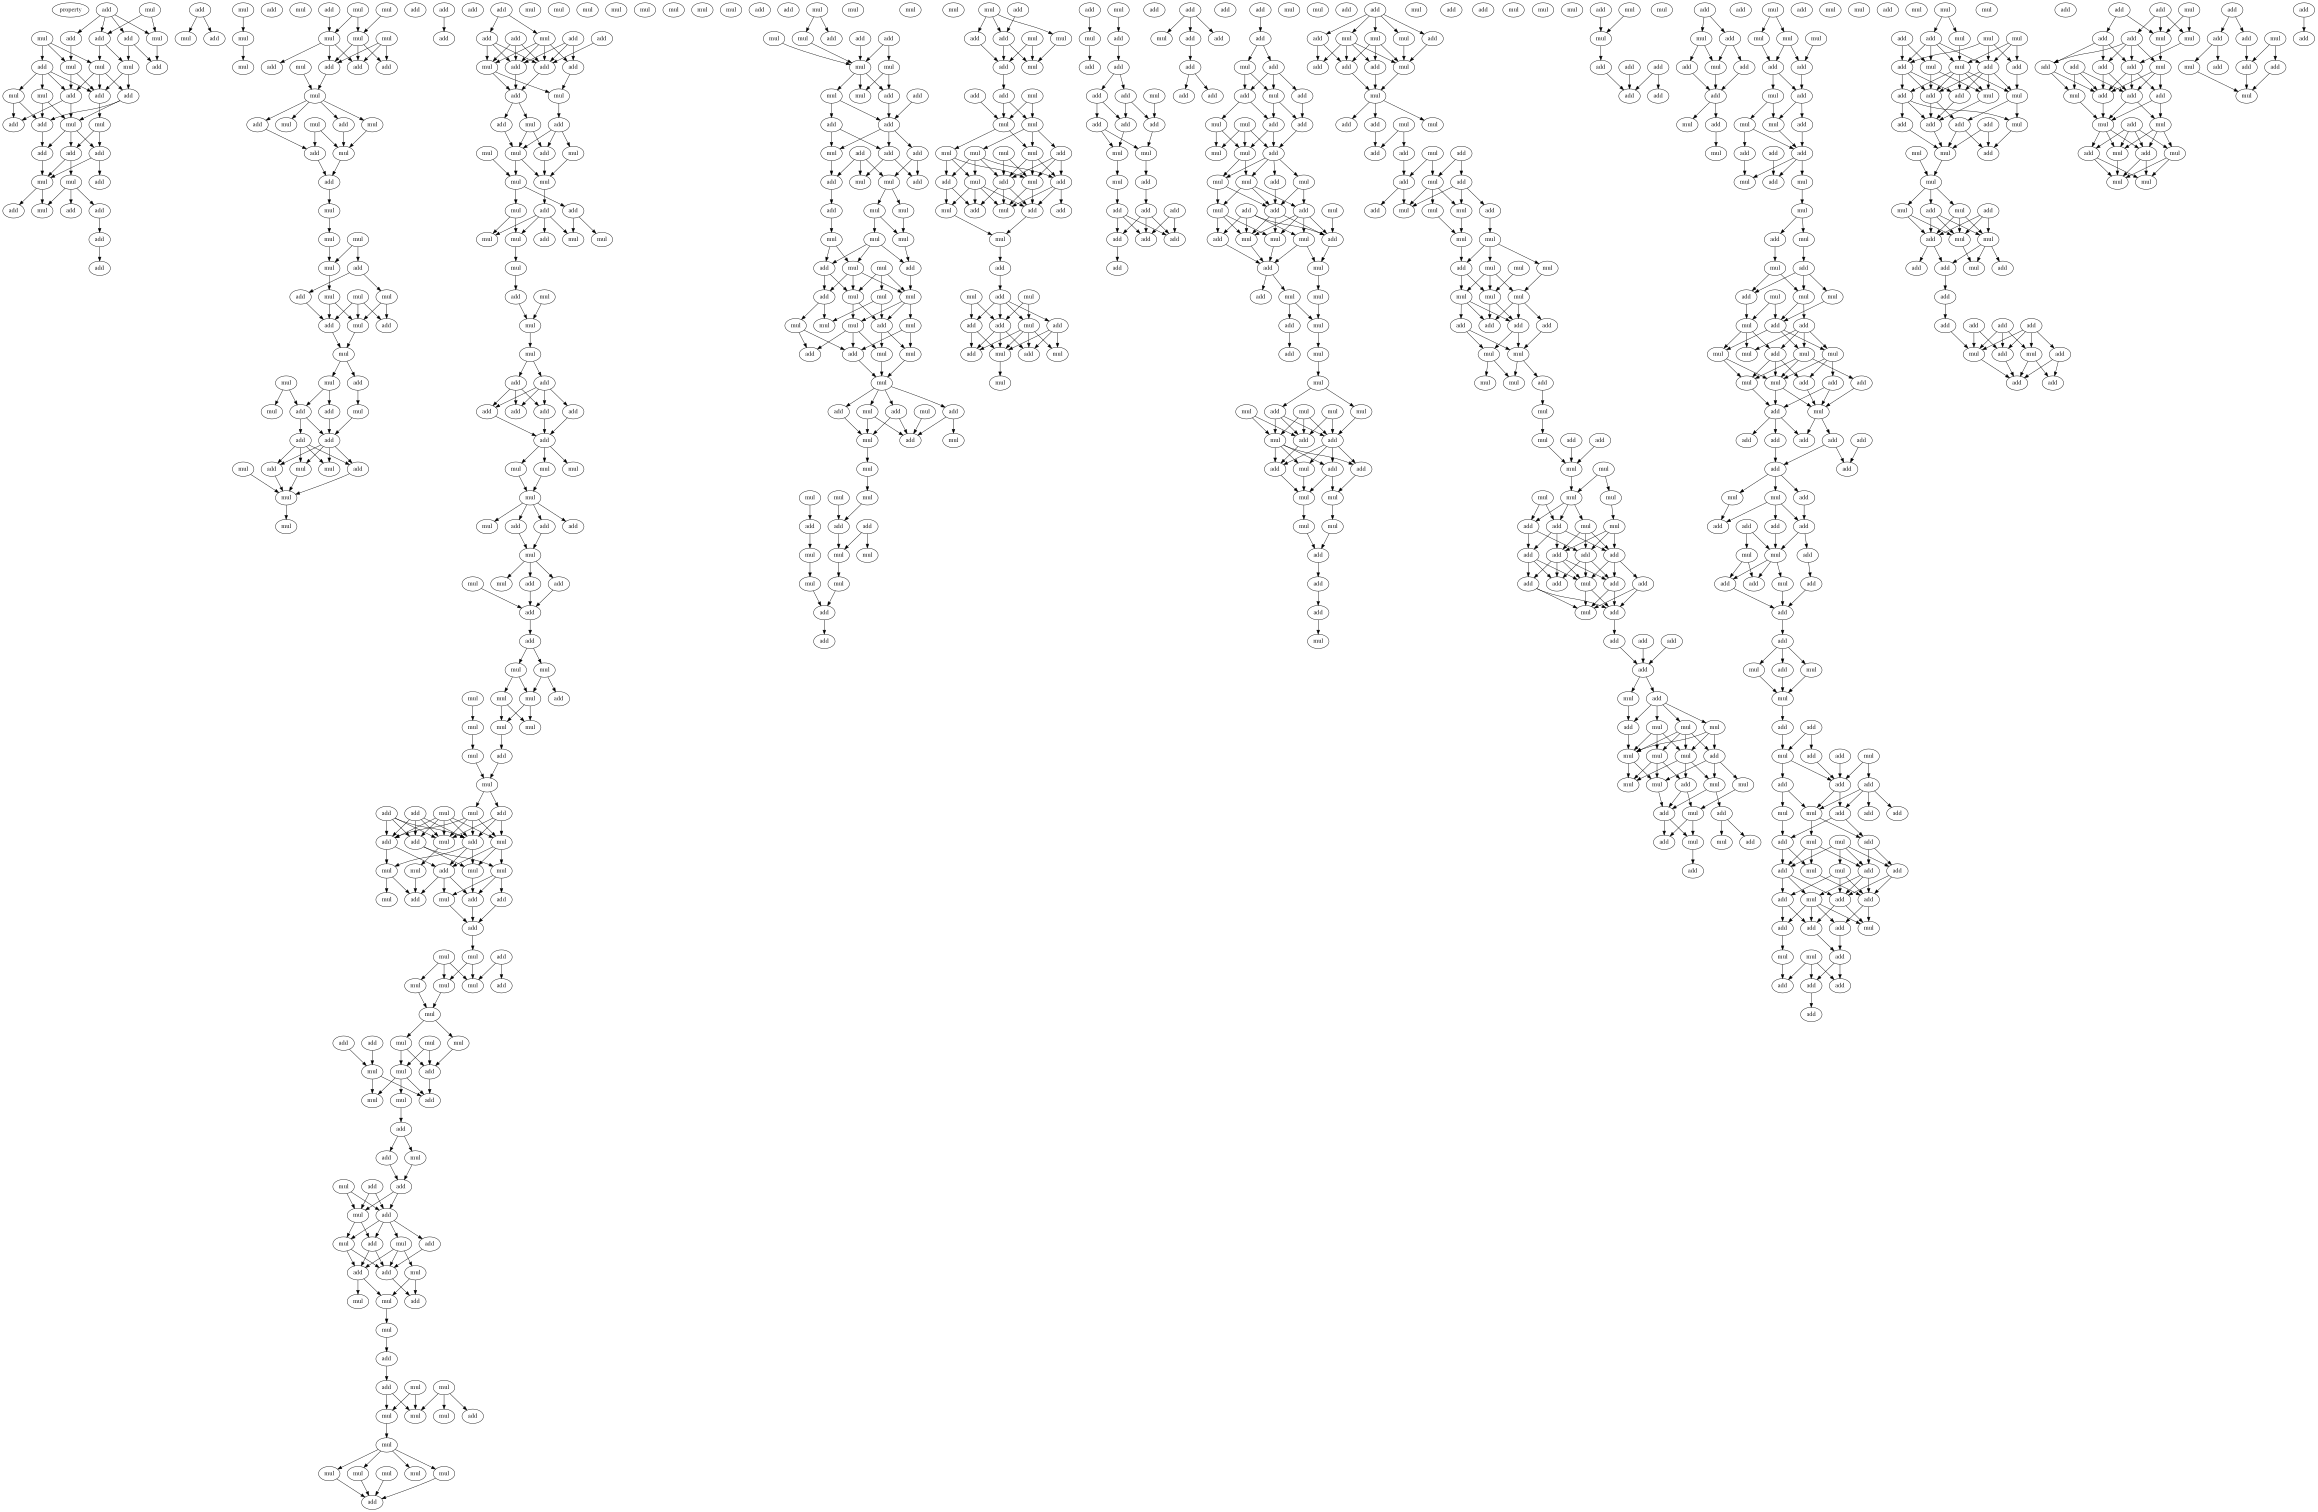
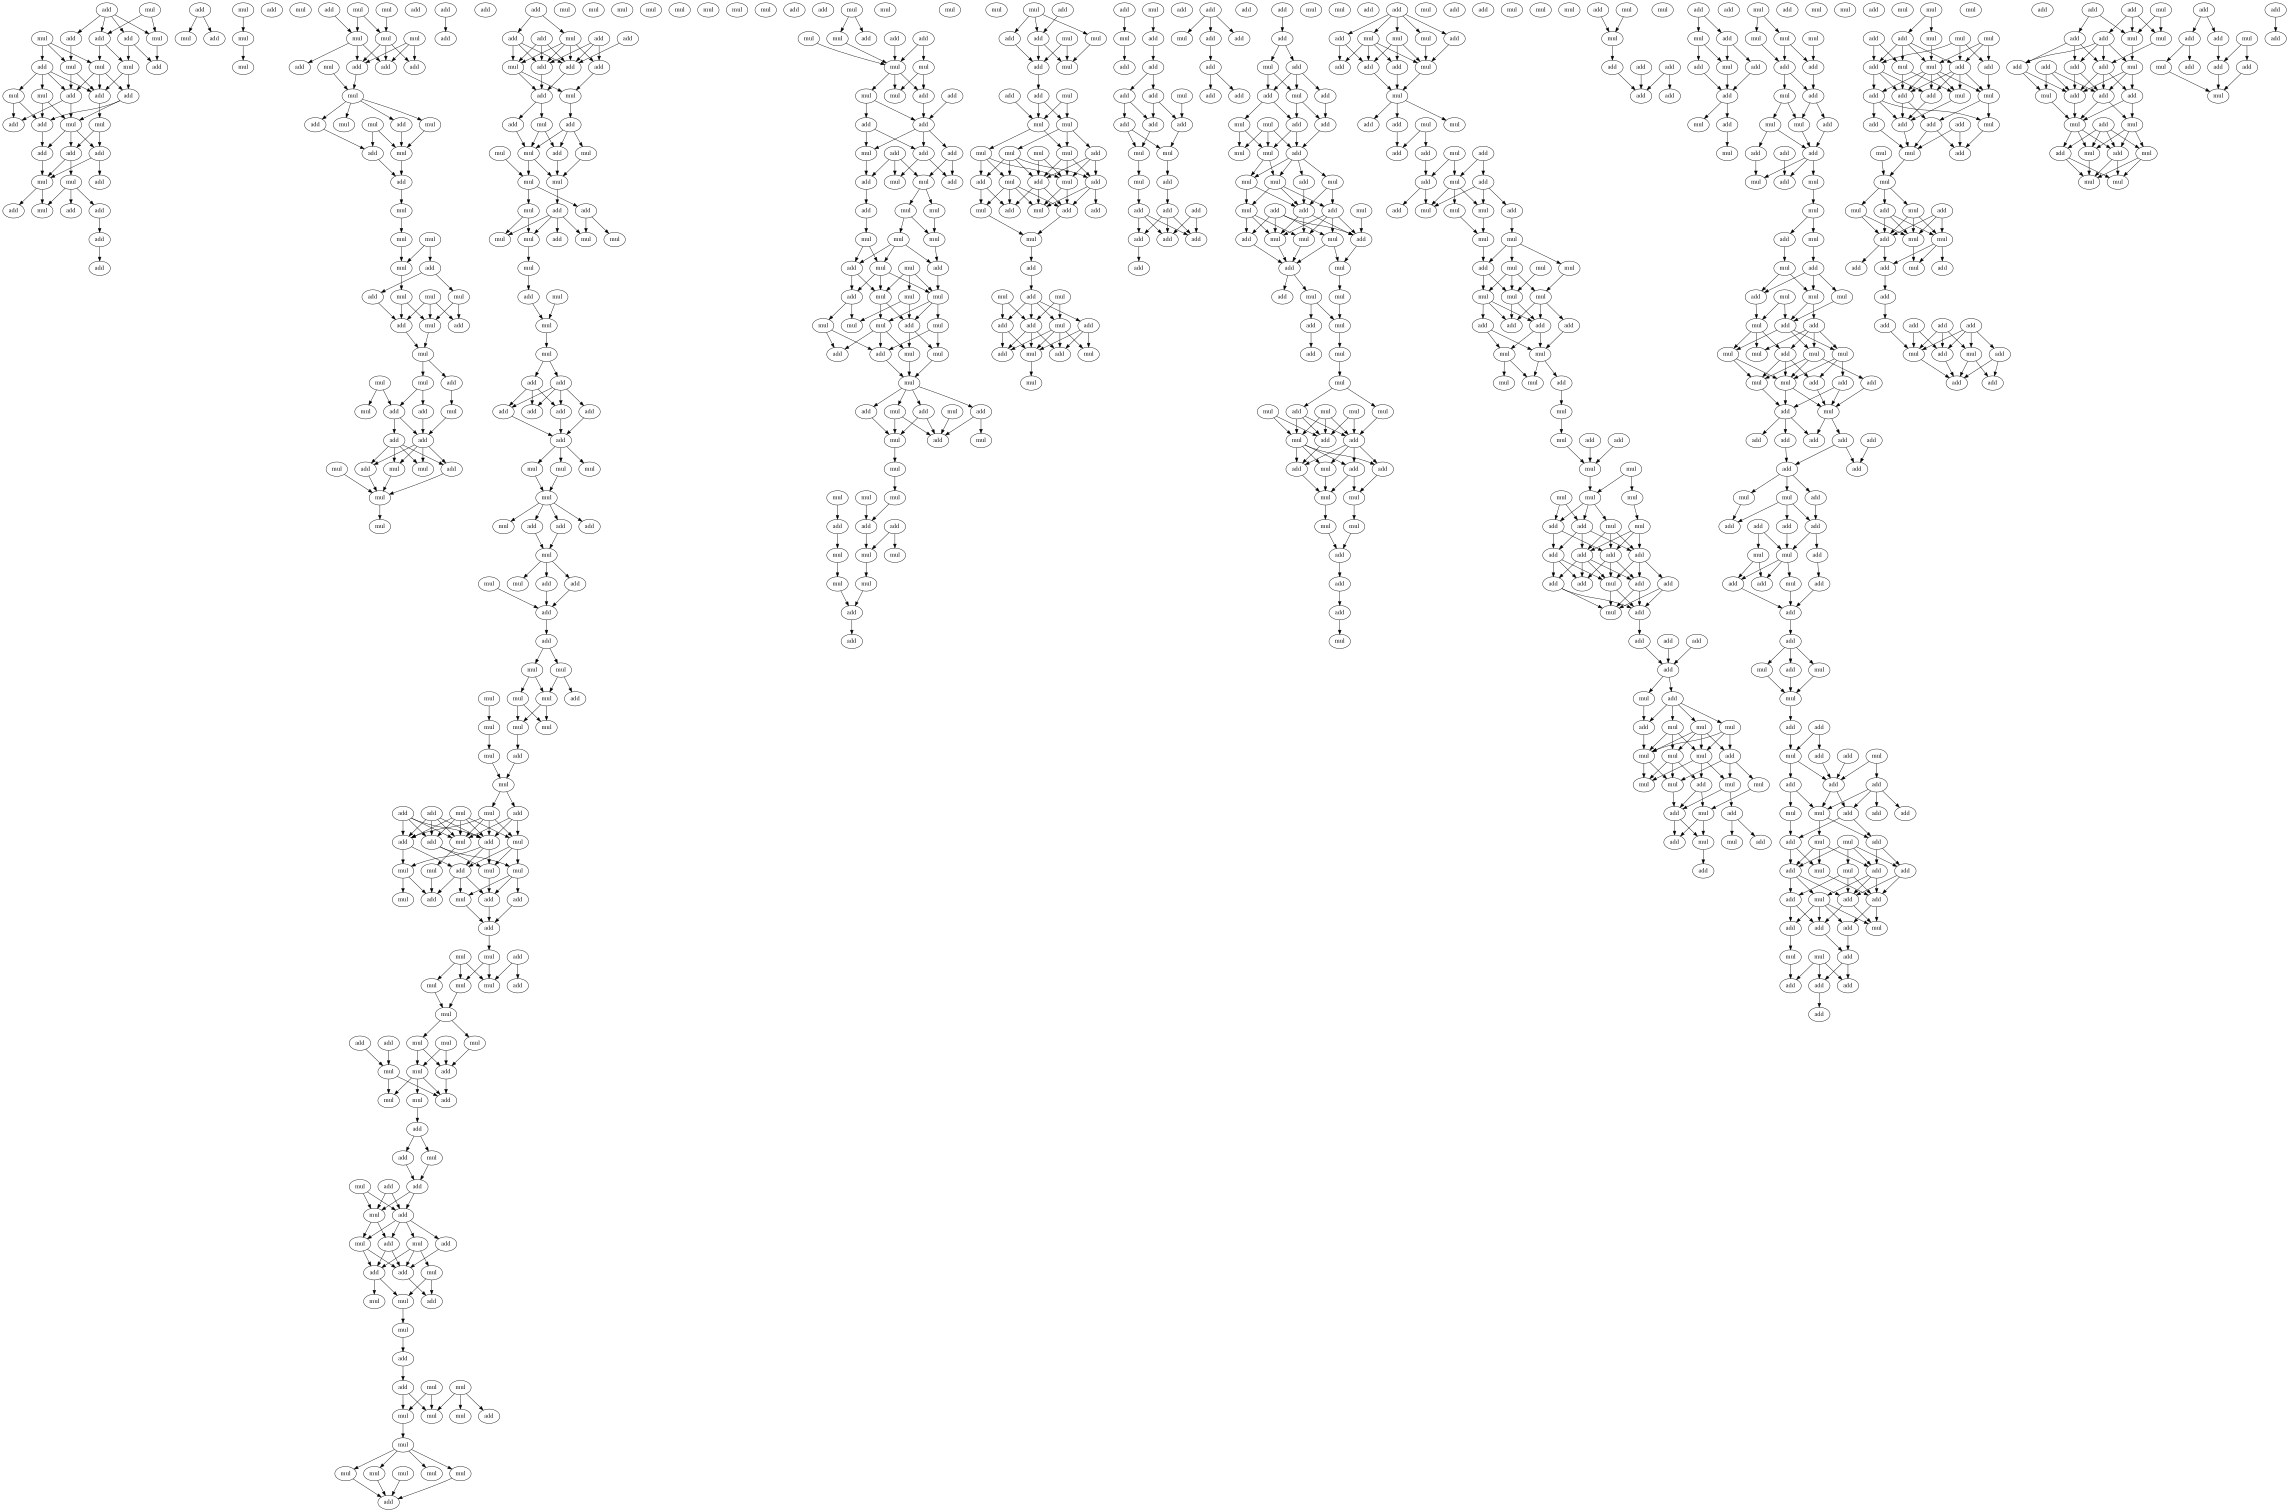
(71, 10) -> none
